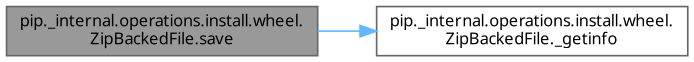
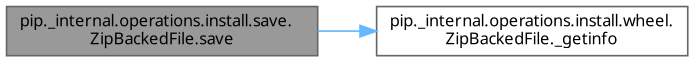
(162, 31) -> (162, 31)
